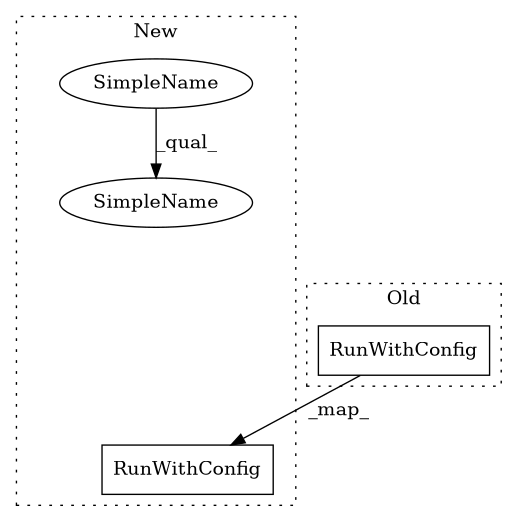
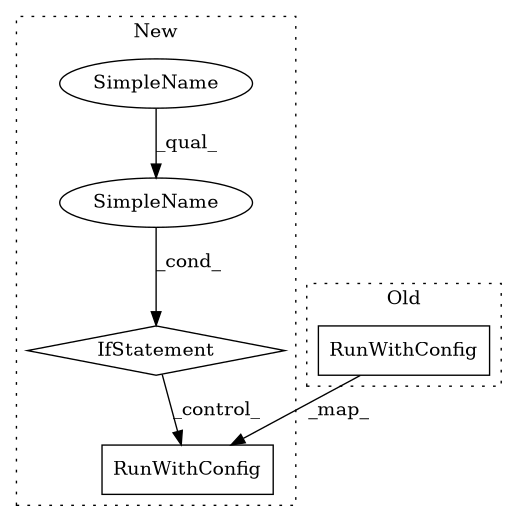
none -> (156, 351)
